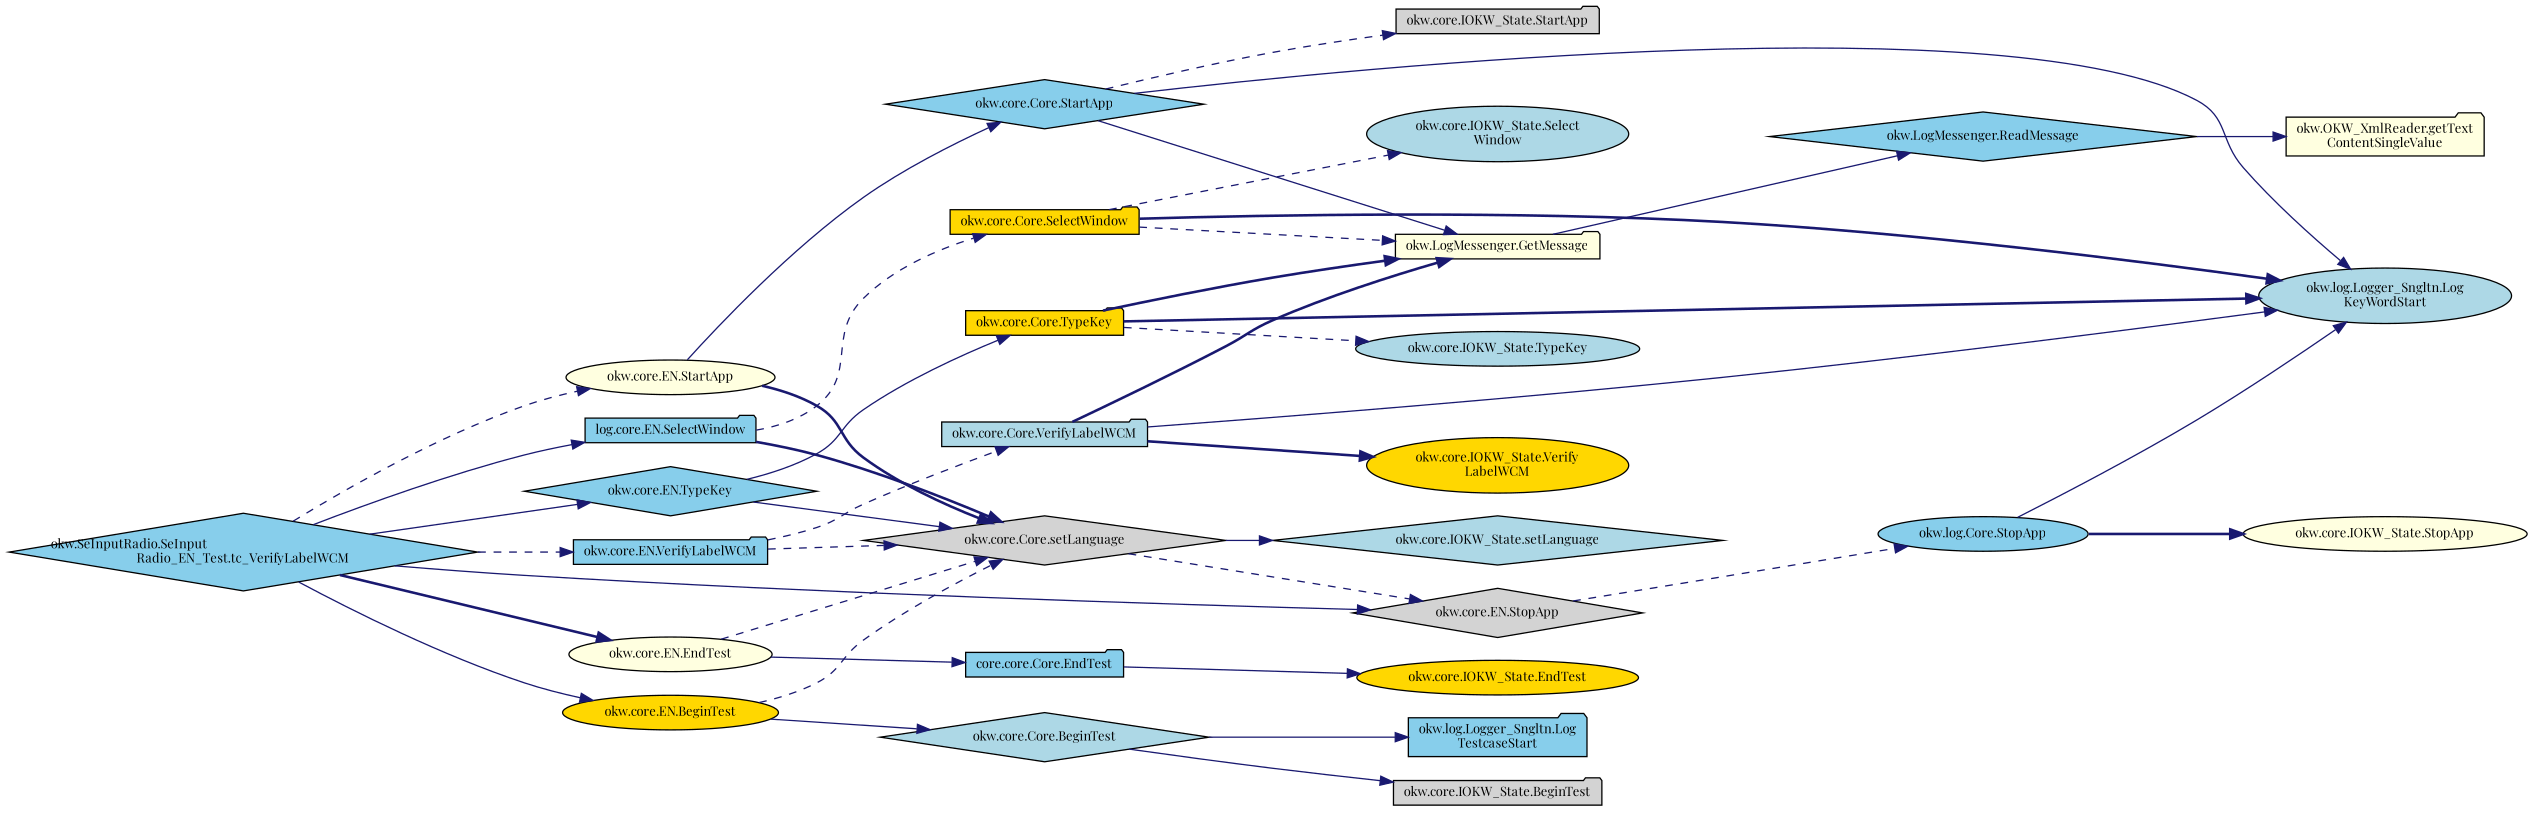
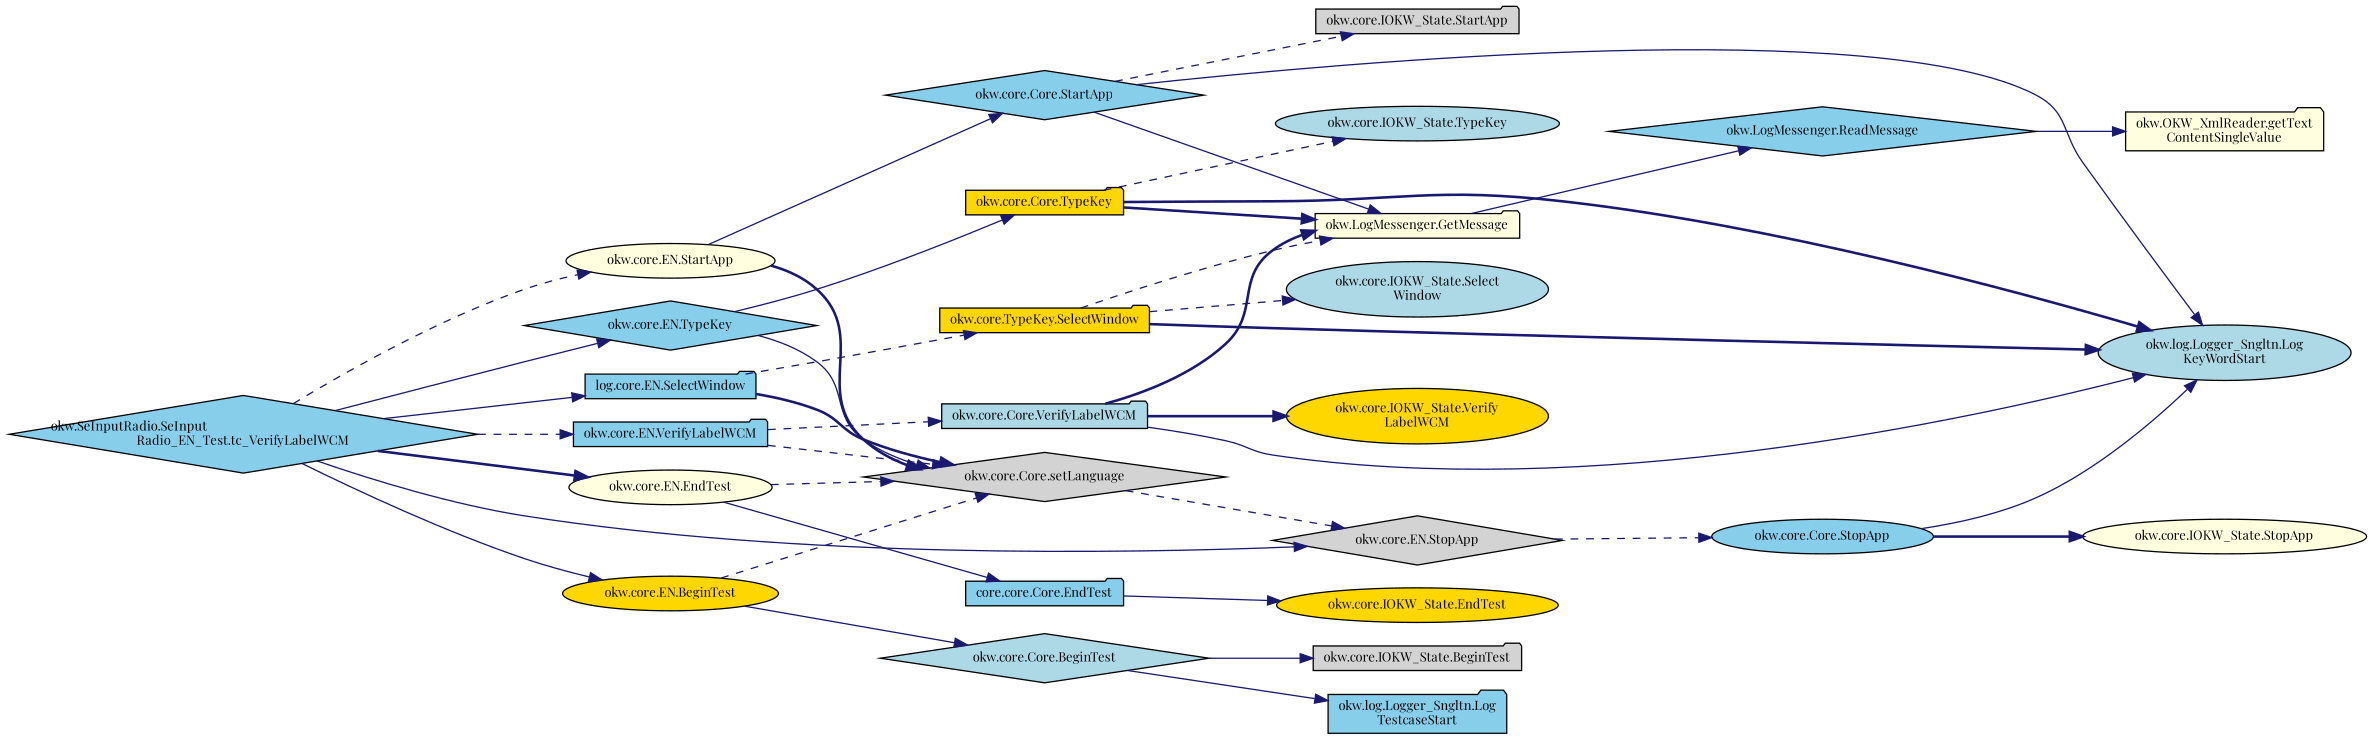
(1045, 222) -> (1045, 320)
(1983, 534) -> (1823, 537)
(1498, 540) -> none
